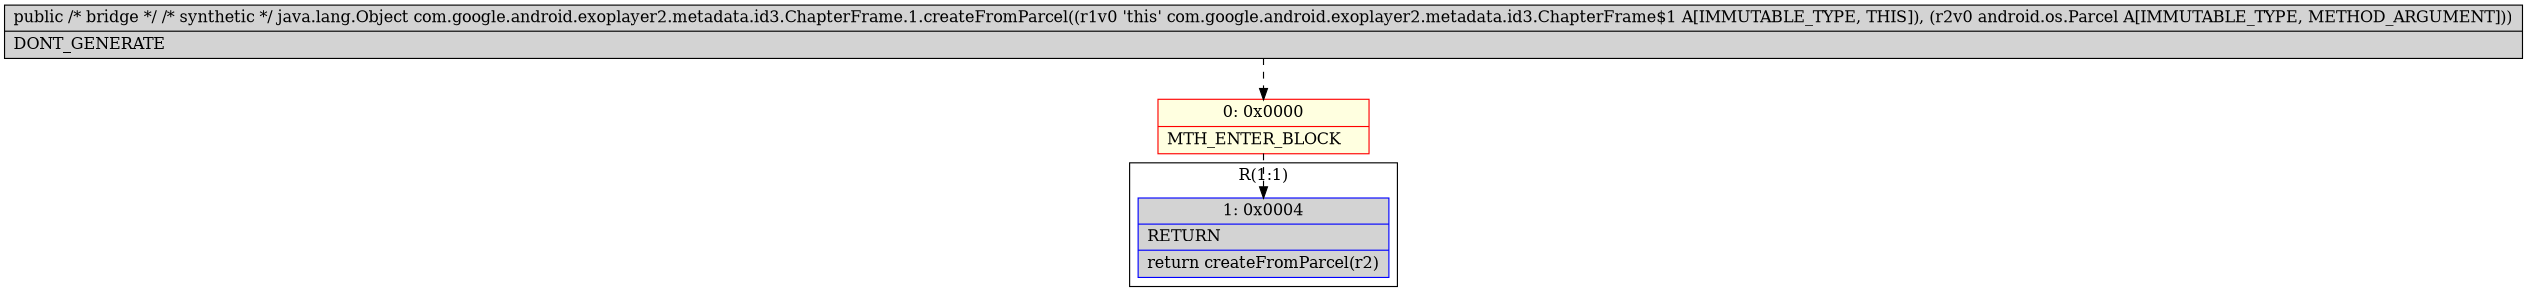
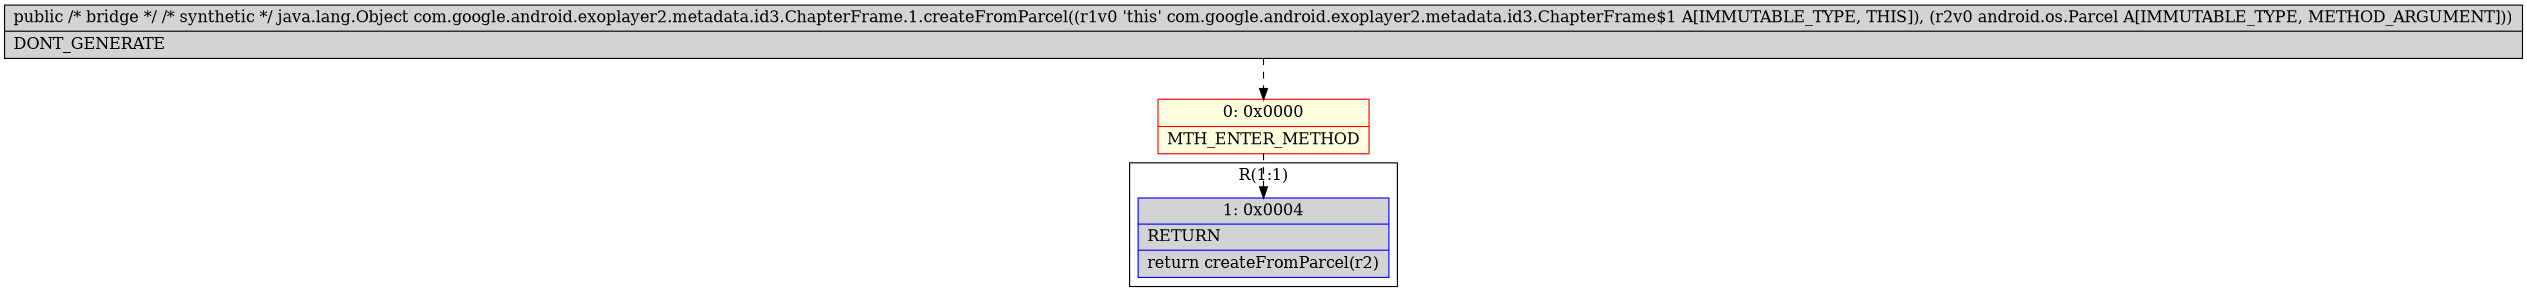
(1254, 140) -> (1264, 140)
